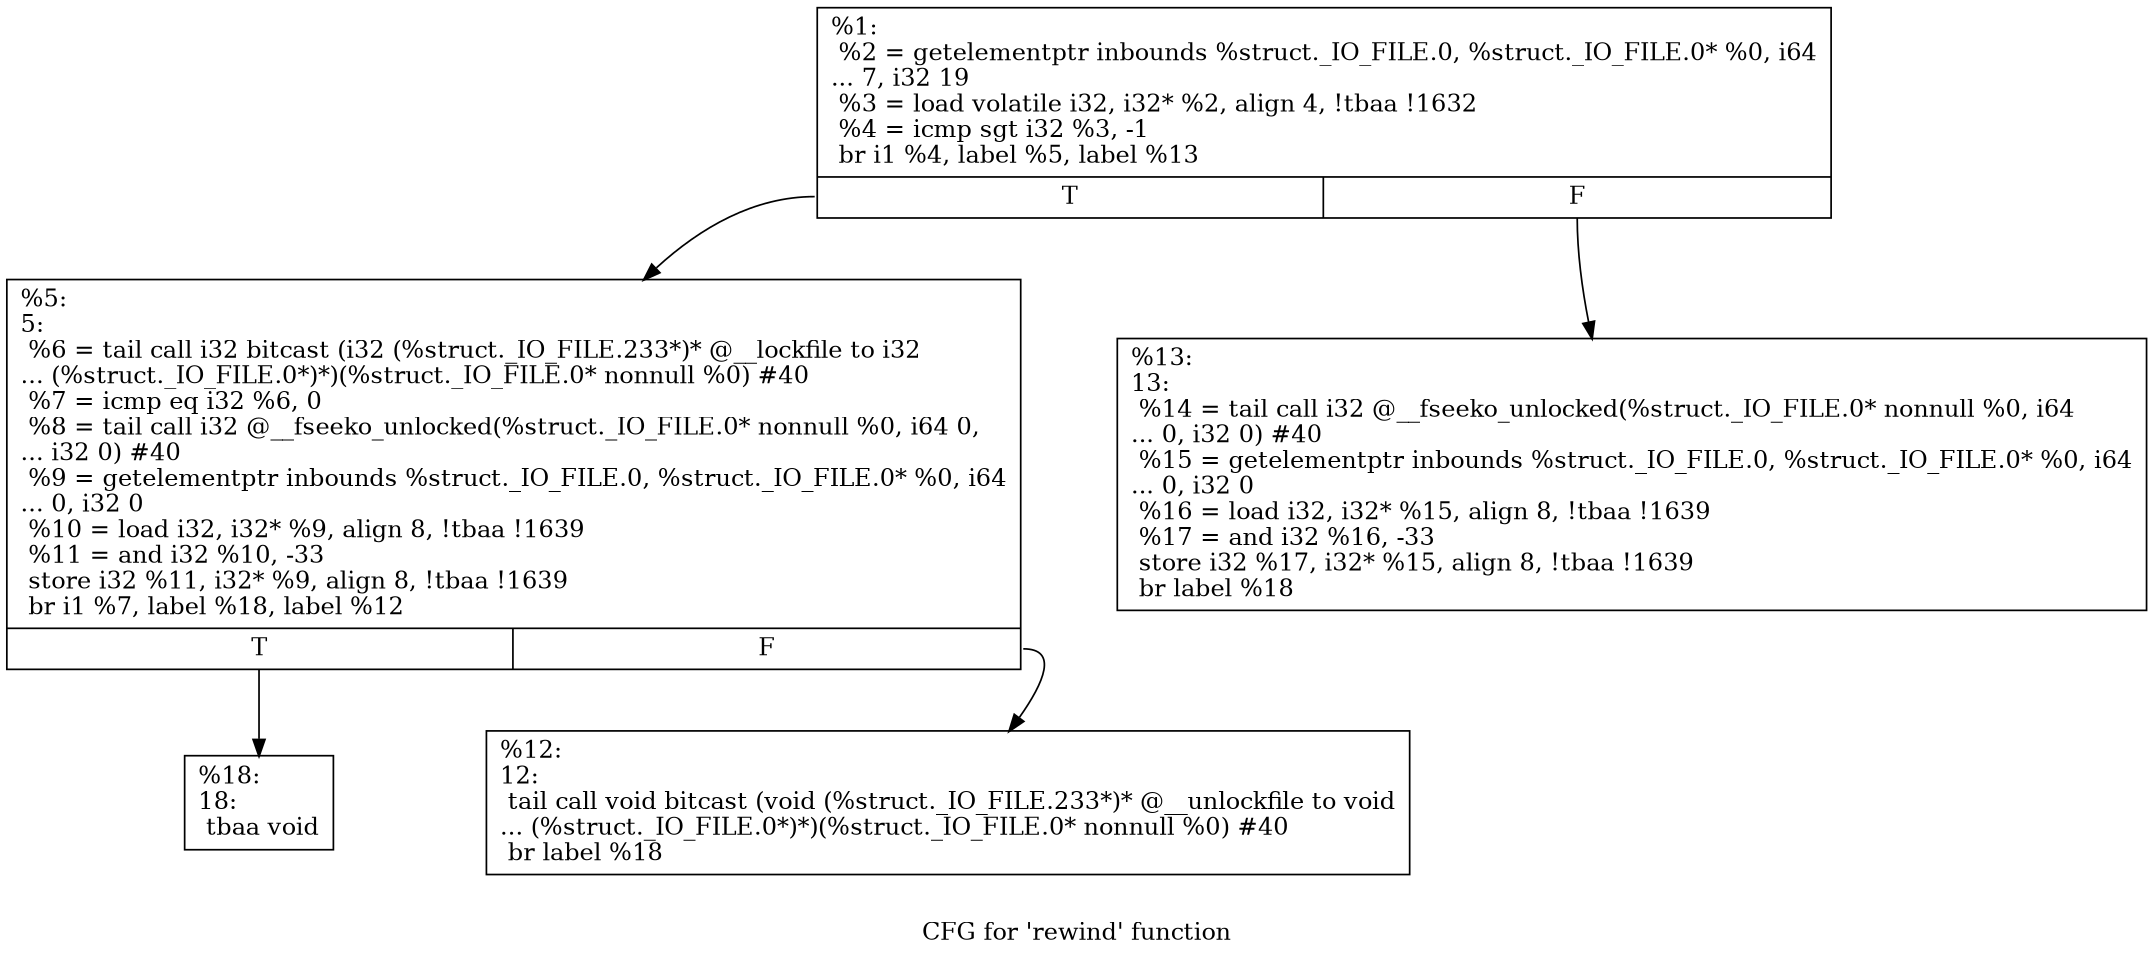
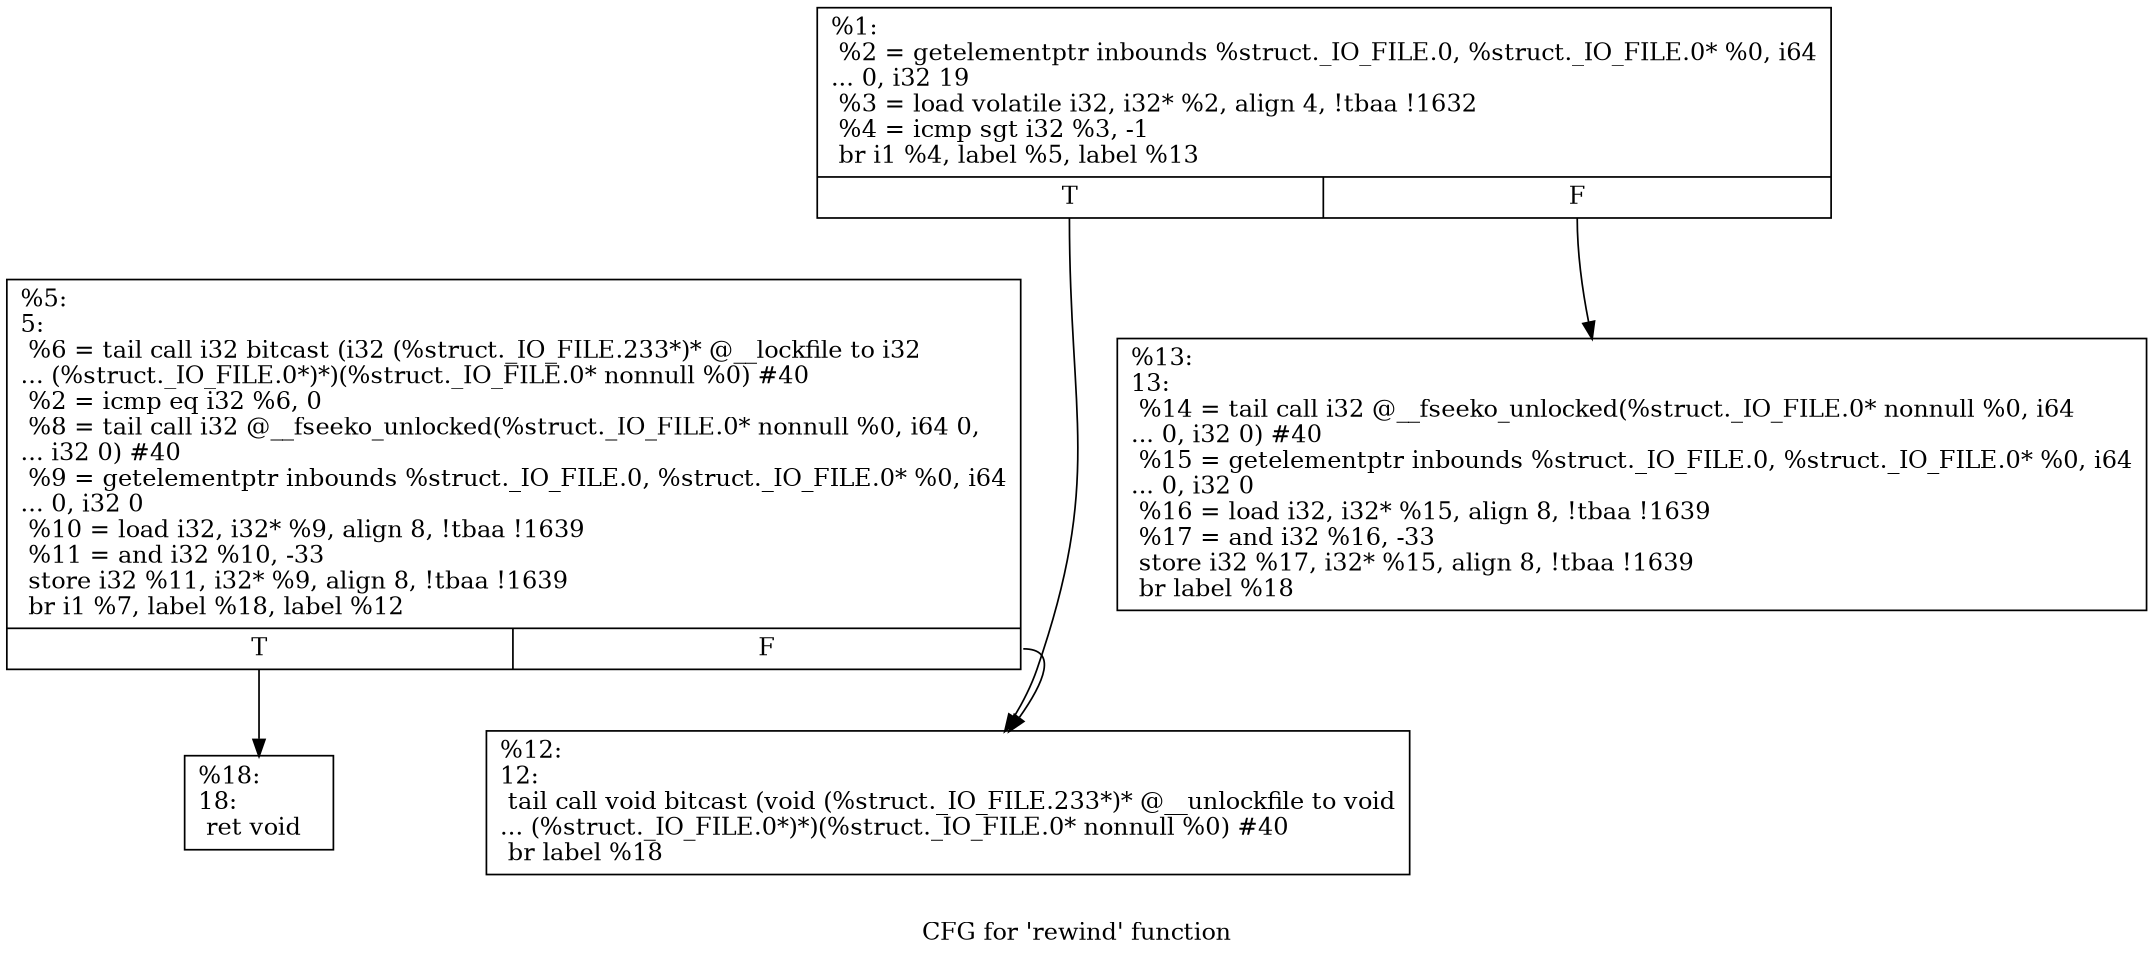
(901, 79) -> (901, 79)
(729, 217) -> (1077, 472)
(172, 402) -> (172, 402)
(259, 828) -> (250, 828)
